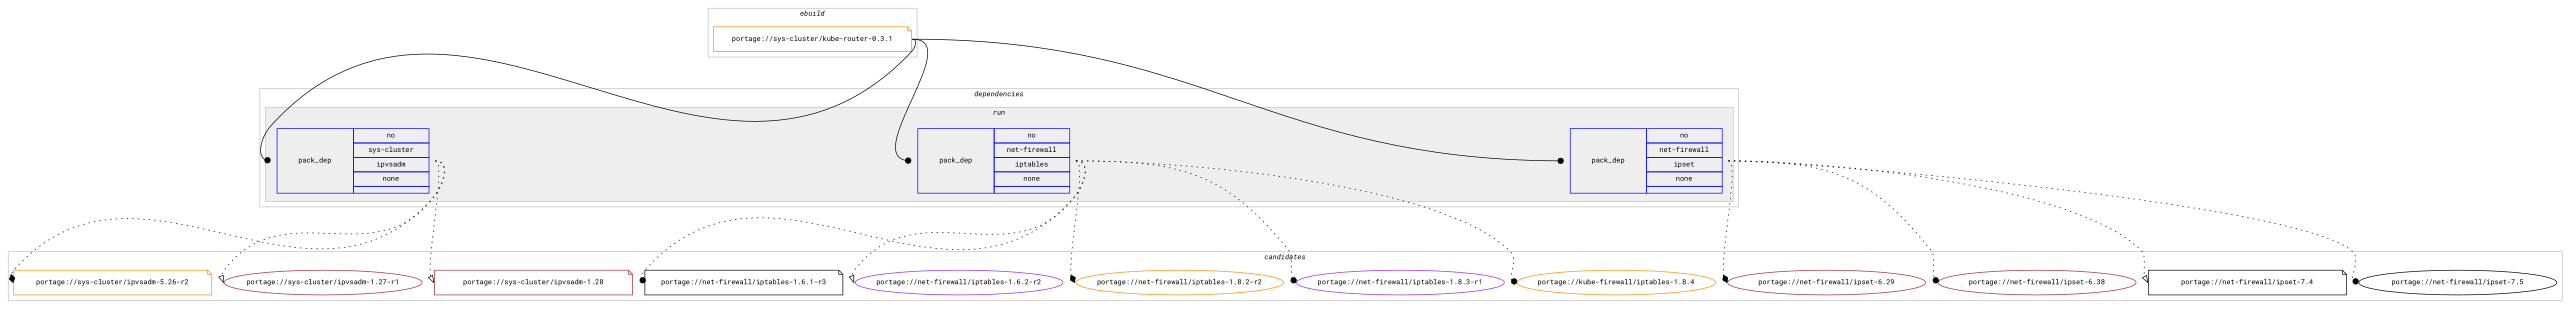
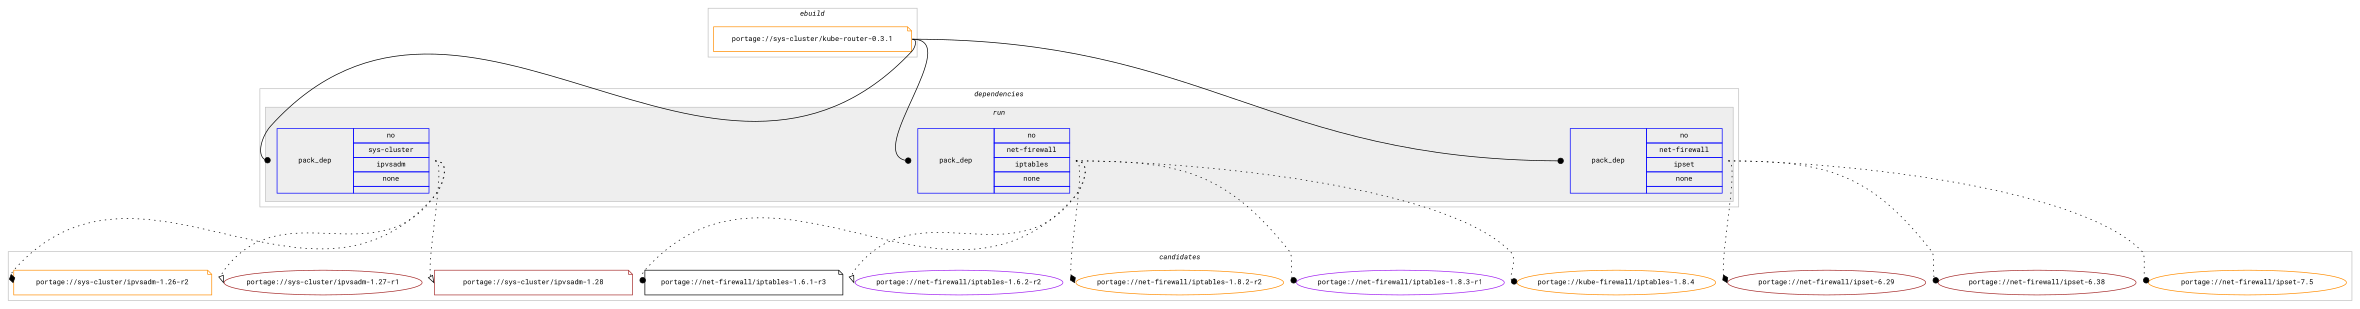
(113, 283) -> (113, 283)
(2247, 283) -> none
(2458, 283) -> (2247, 283)
